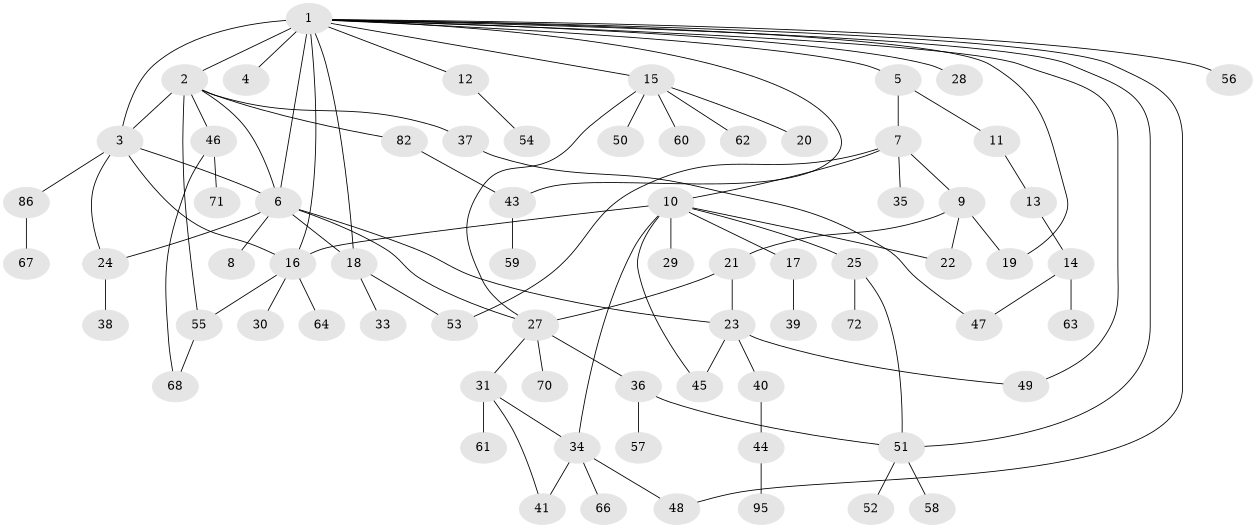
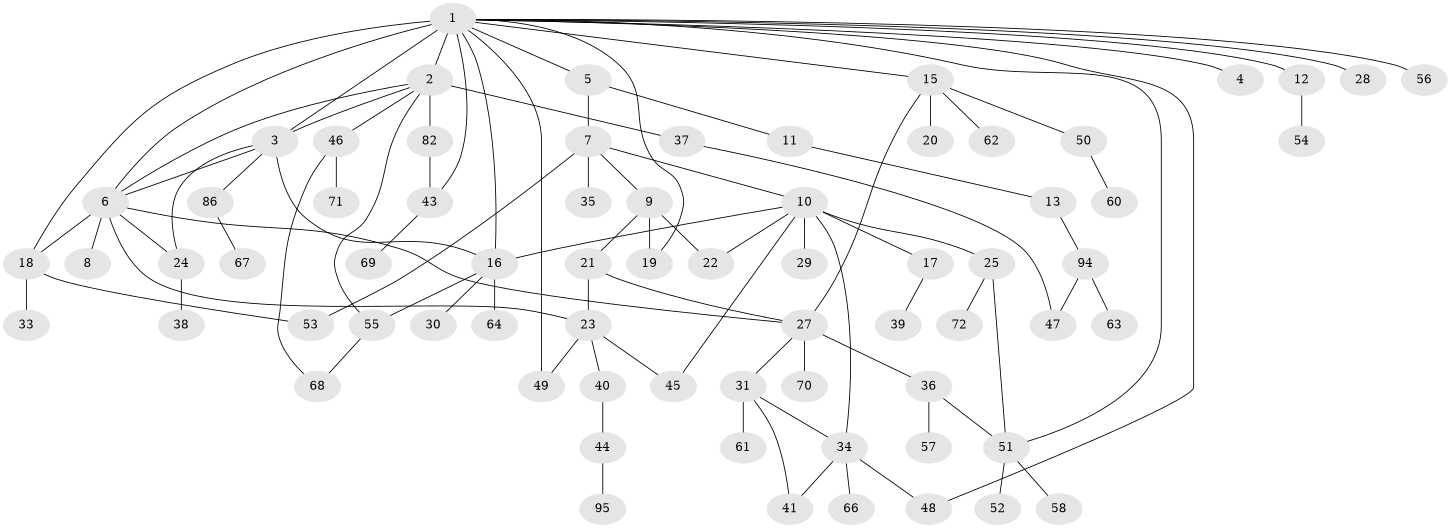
(667, 111) -> (1099, 172)
(513, 264) -> (369, 264)
(1071, 264) -> (1086, 264)
